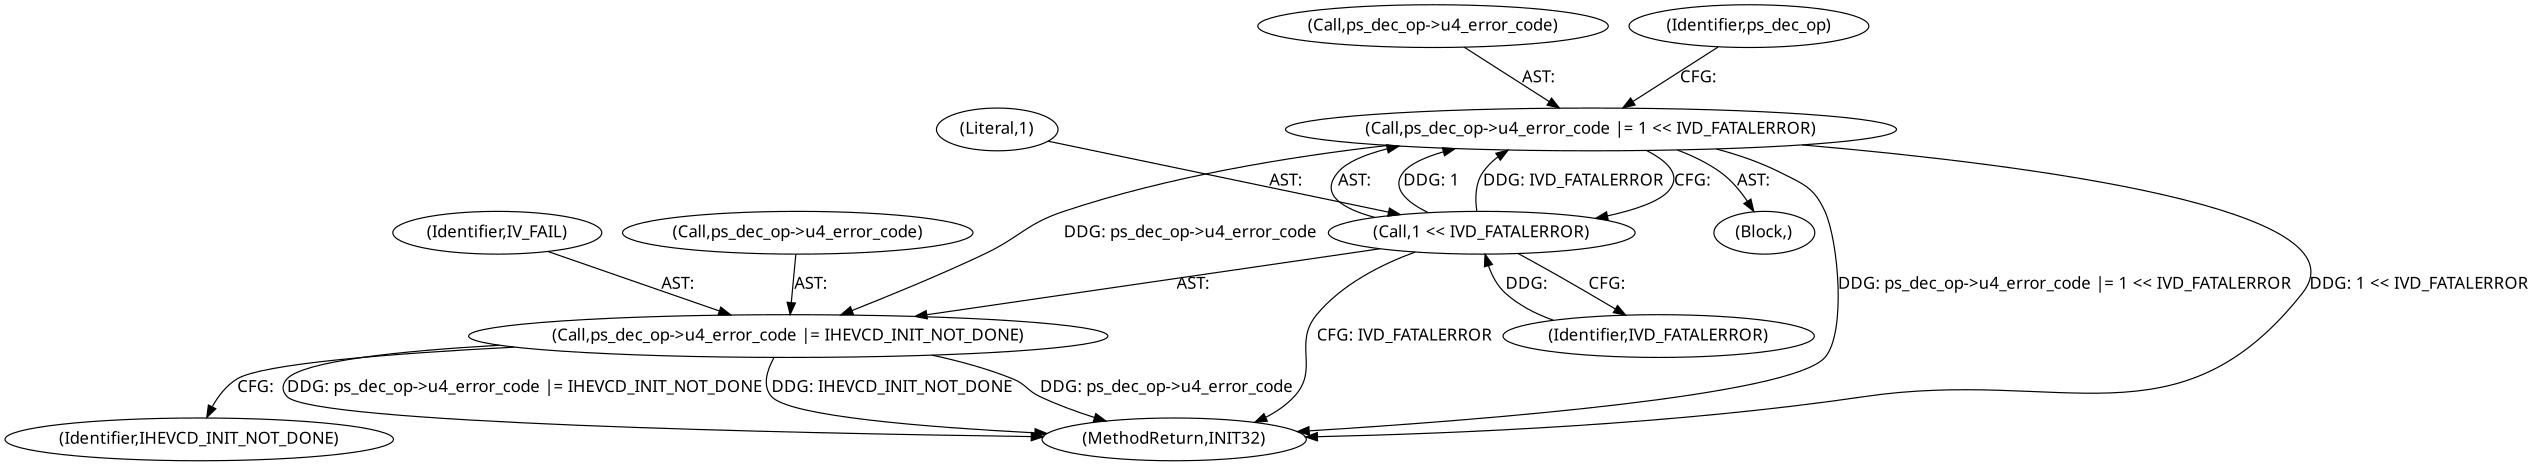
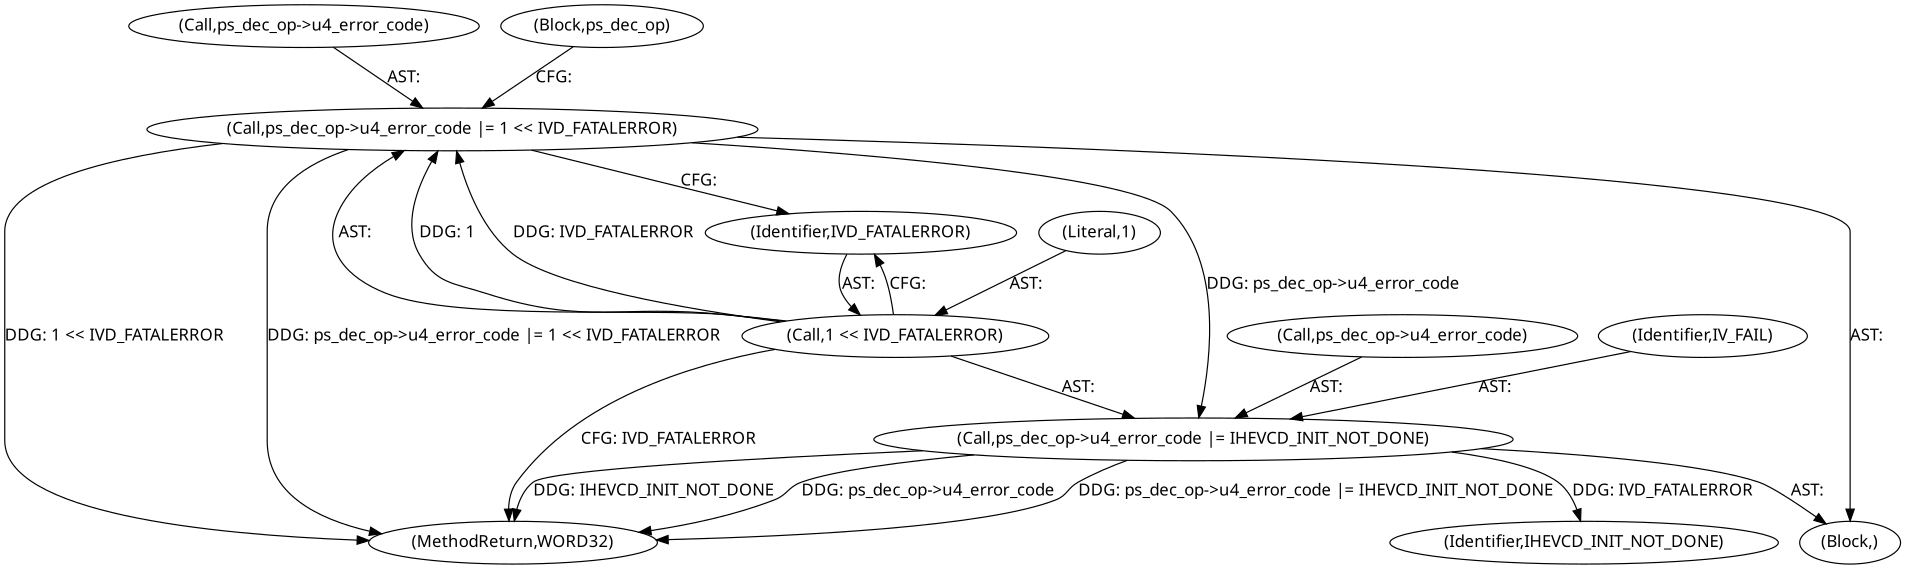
(1749, 26) -> (602, 26)
(1664, 195) -> (654, 181)
(1529, 284) -> (861, 284)
(258, 388) -> (1663, 491)
(1174, 439) -> (513, 543)
none -> (1655, 463)
